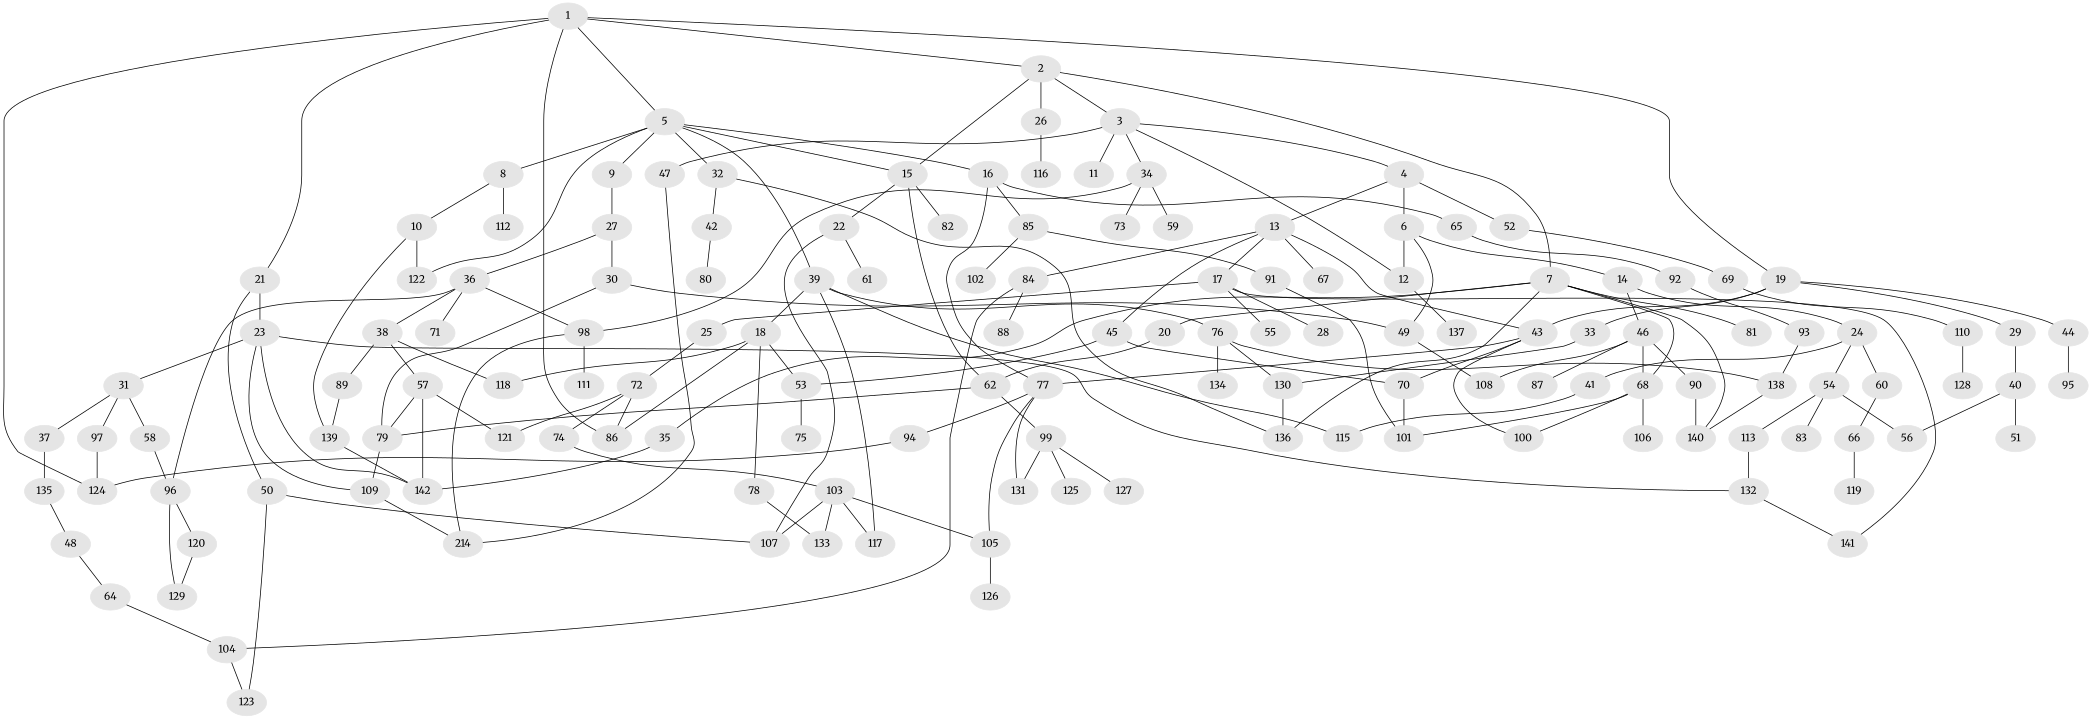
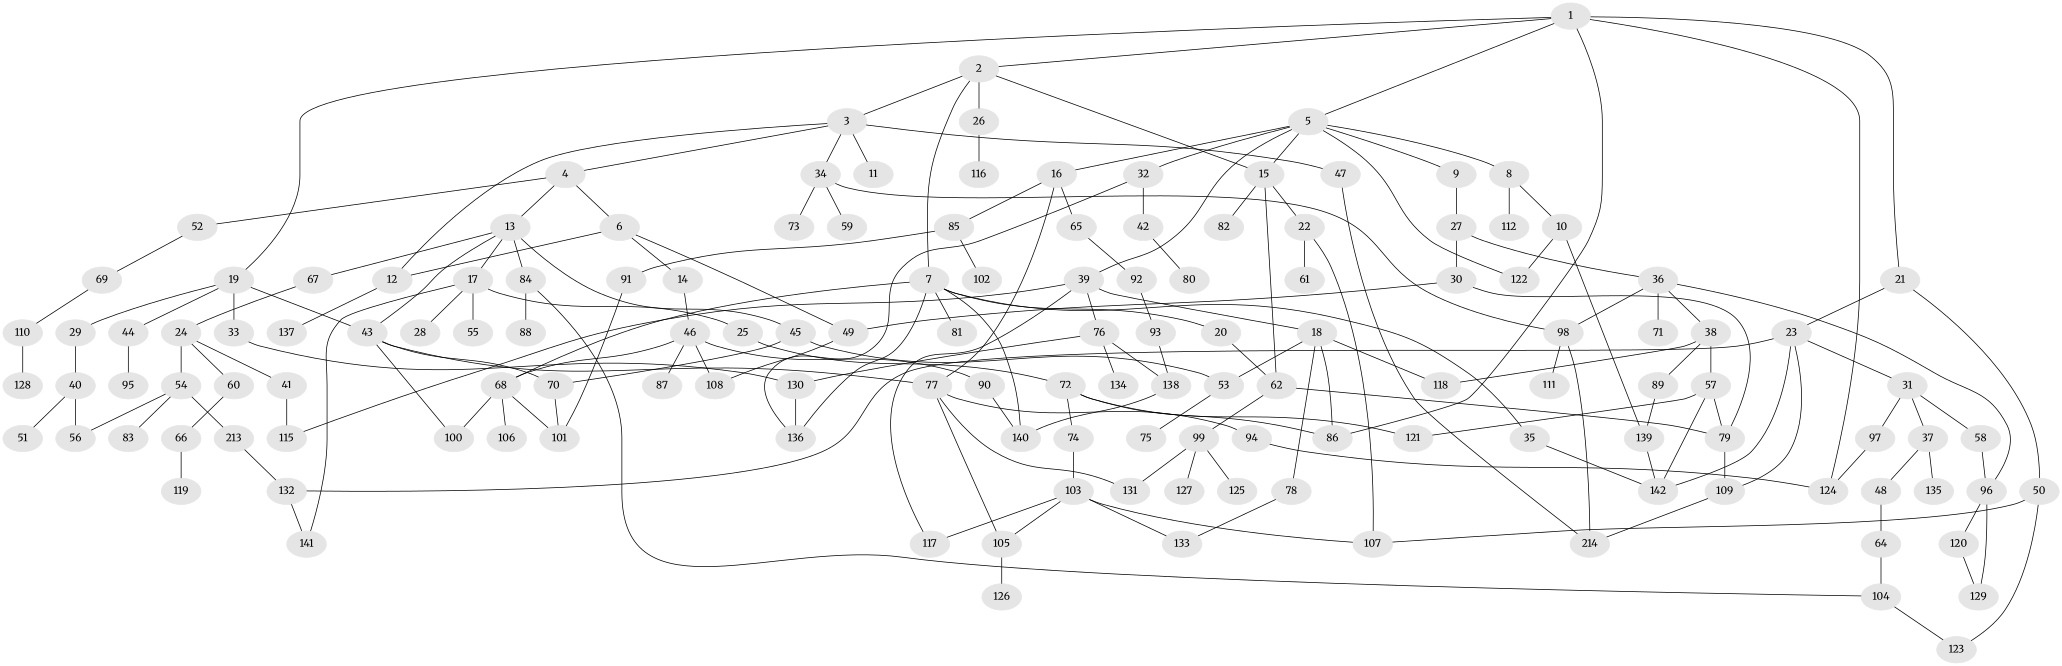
(1761, 307) -> (246, 305)
(1749, 439) -> (234, 439)
(58, 518) -> (1904, 465)
